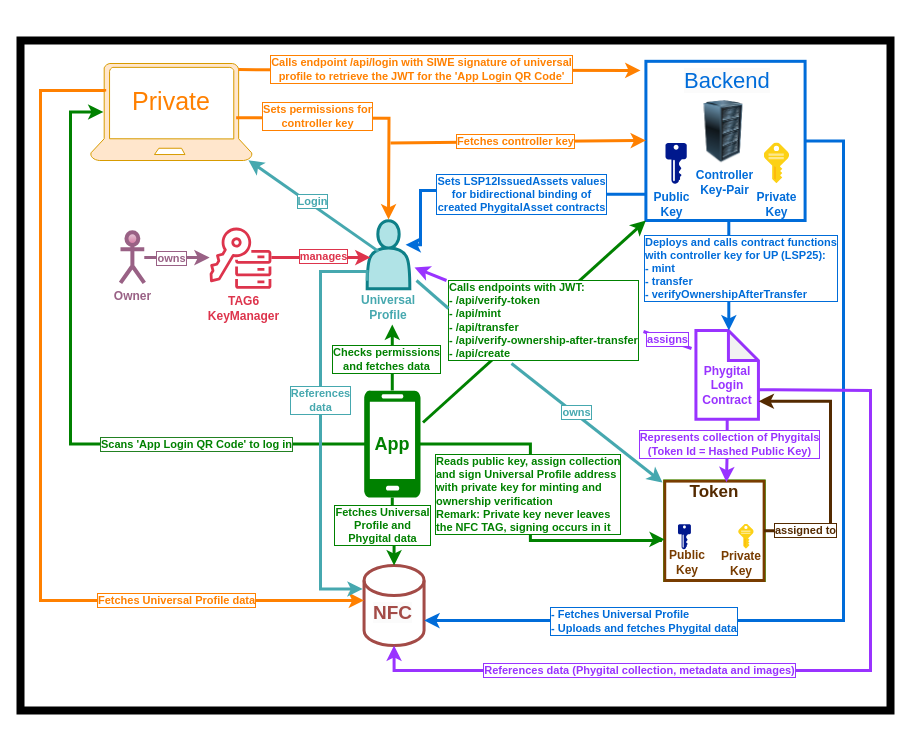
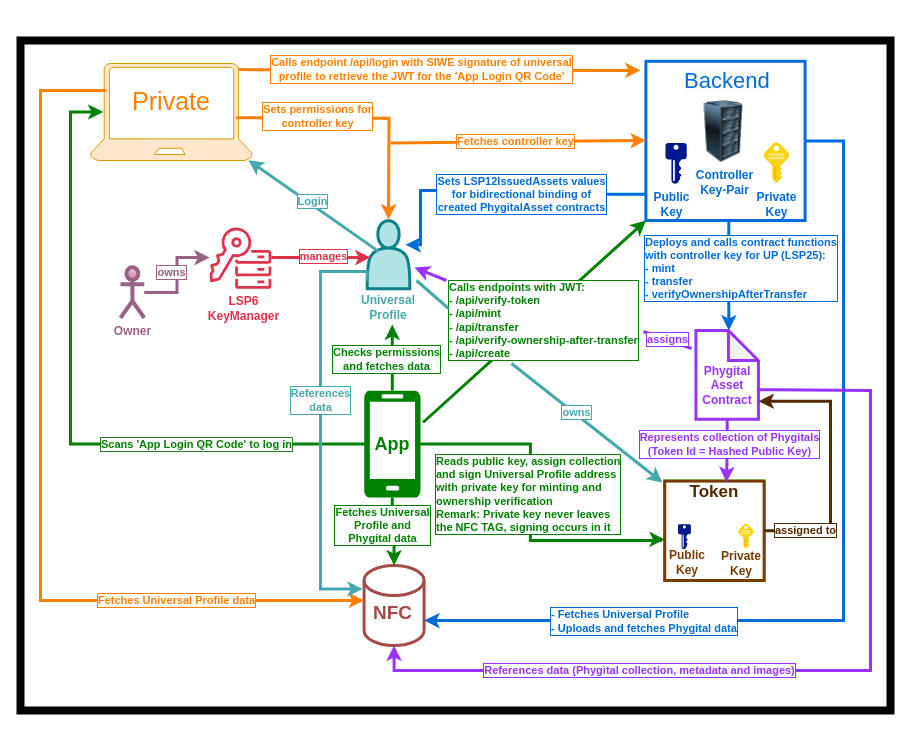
(132, 258) -> (132, 293)
(244, 309) -> (244, 309)
(728, 386) -> (728, 386)
